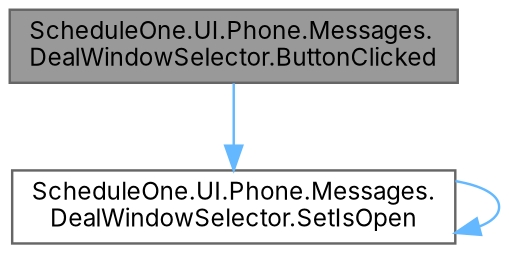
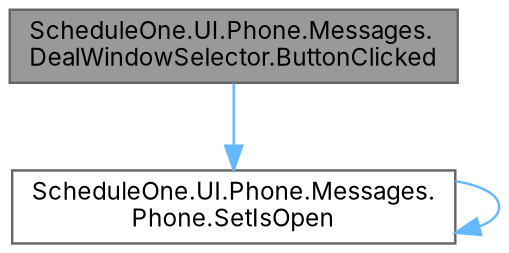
(234, 207) -> (234, 207)
